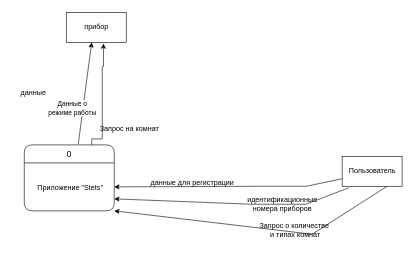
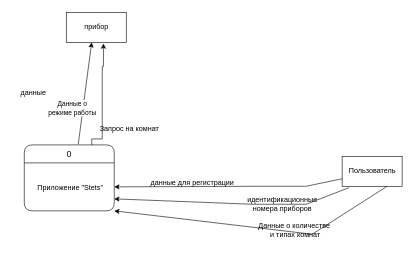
(295, 230) -> (295, 230)
